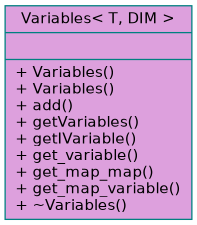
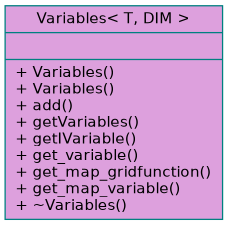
(85, 172) -> (114, 172)
